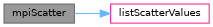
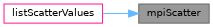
(87, 14) -> (115, 14)
